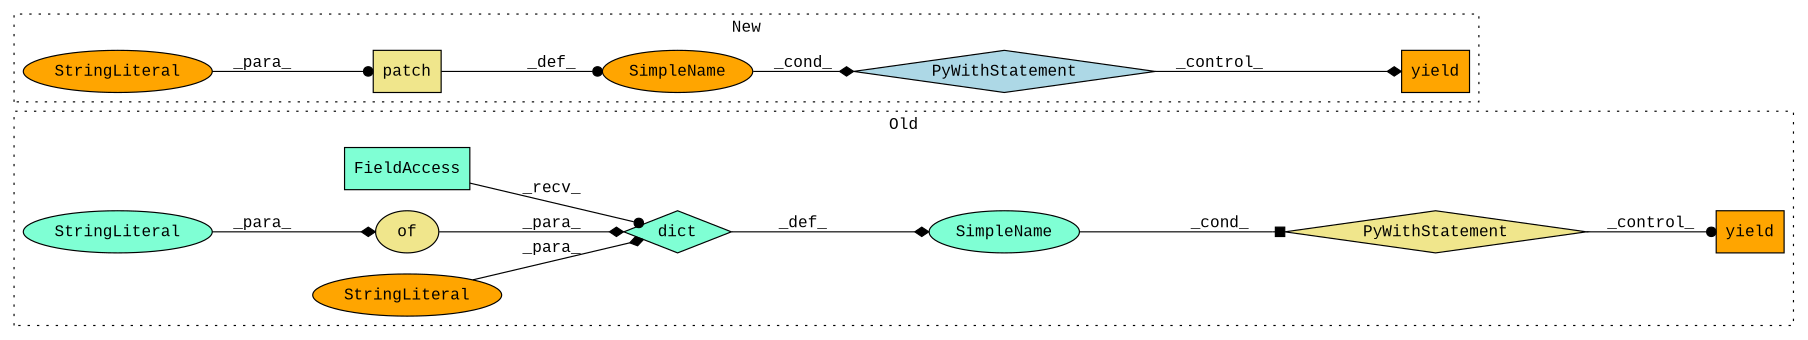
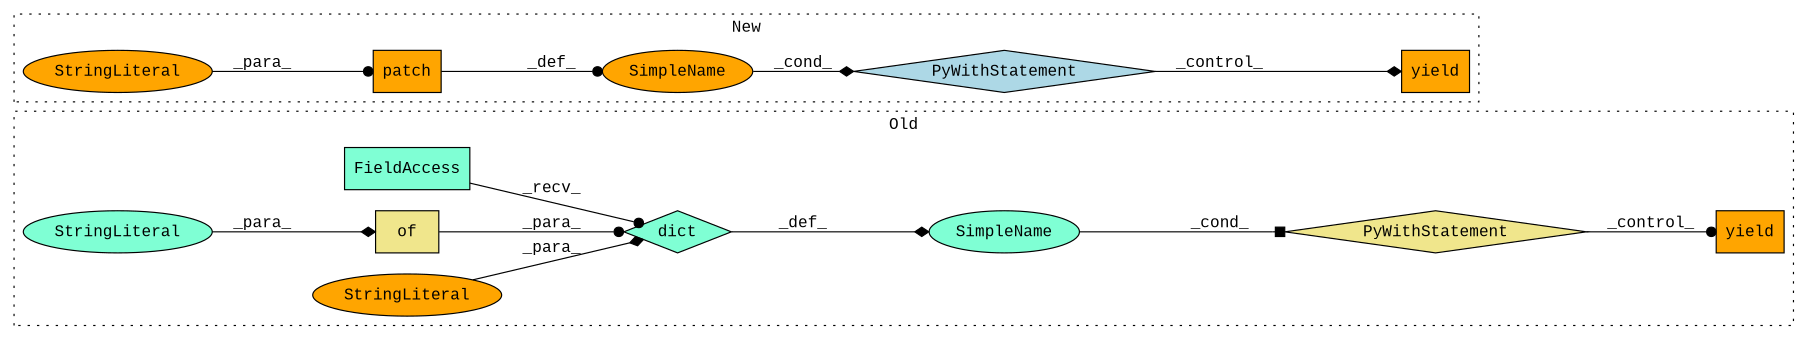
(407, 71) -> (407, 71)
(407, 232) -> (407, 232)
(524, 232) -> (526, 232)
